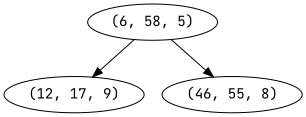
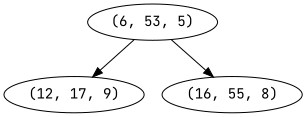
(153, 22) -> (153, 22)
(232, 95) -> (232, 95)
